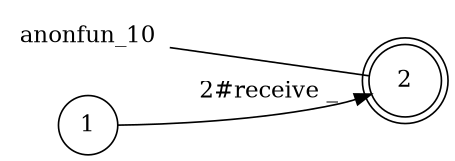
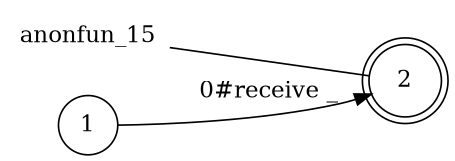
(88, 36) -> (88, 36)
(269, 91) -> (269, 91)
